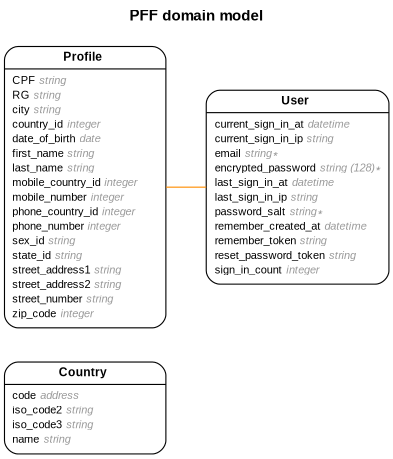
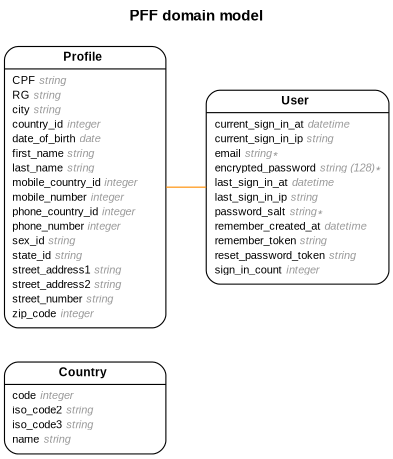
(60, 396) -> (57, 396)
